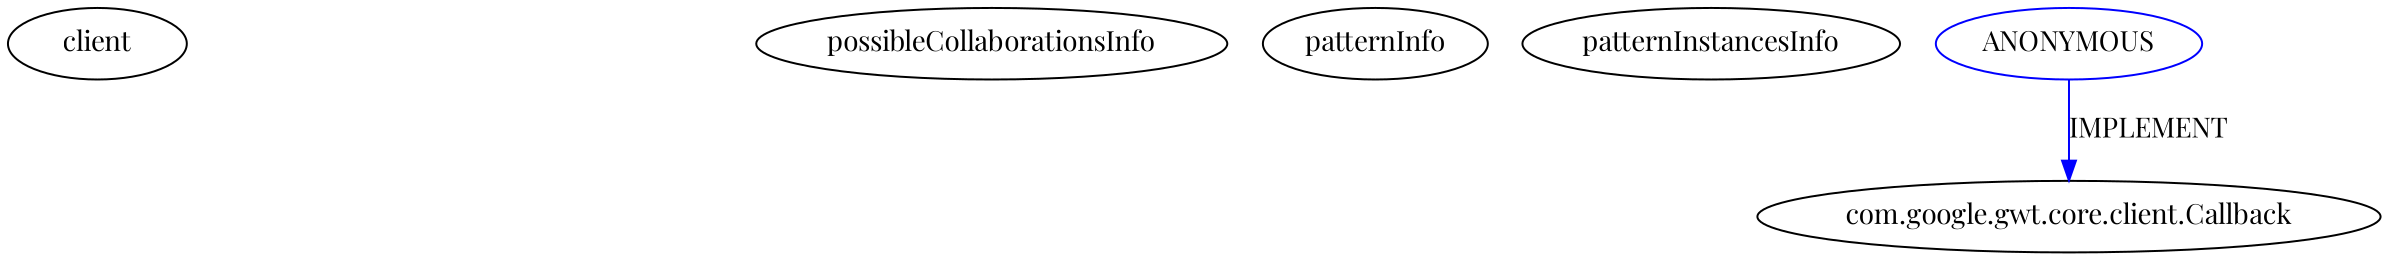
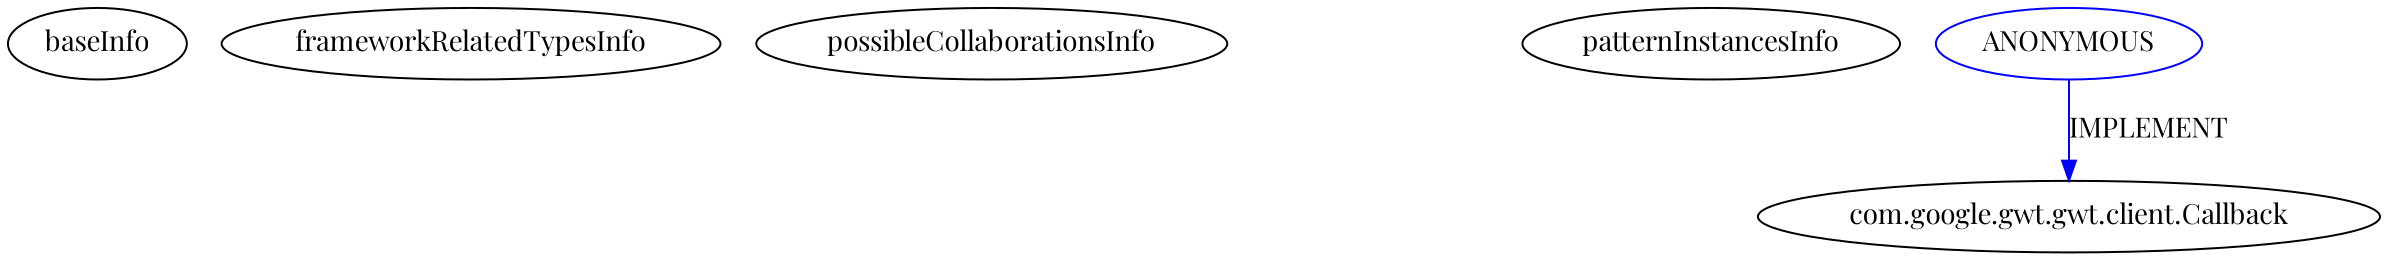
(97, 44) -> (97, 44)
none -> (471, 44)
(1375, 44) -> none
(2069, 217) -> (2069, 217)
